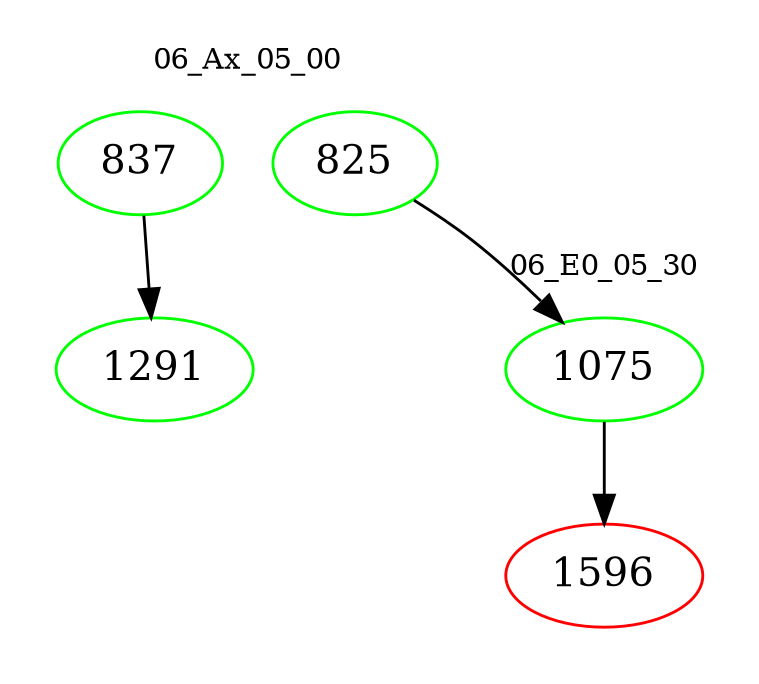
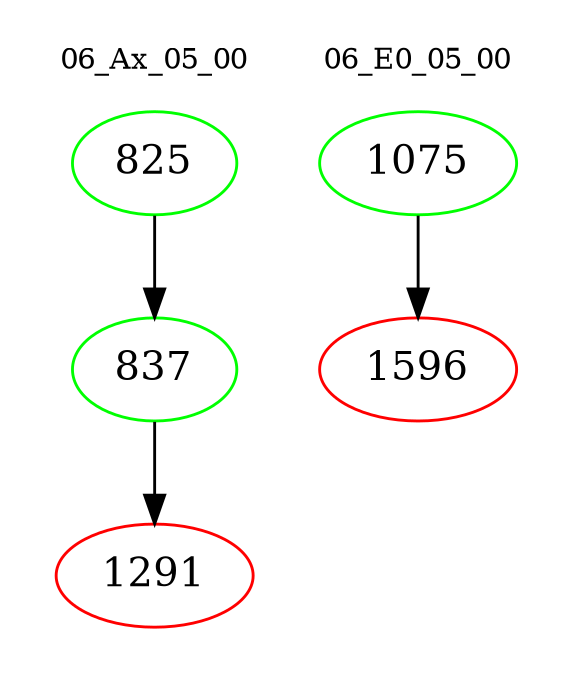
(502, 265) -> (155, 252)
(604, 268) -> (418, 62)
(155, 369) -> (155, 576)
